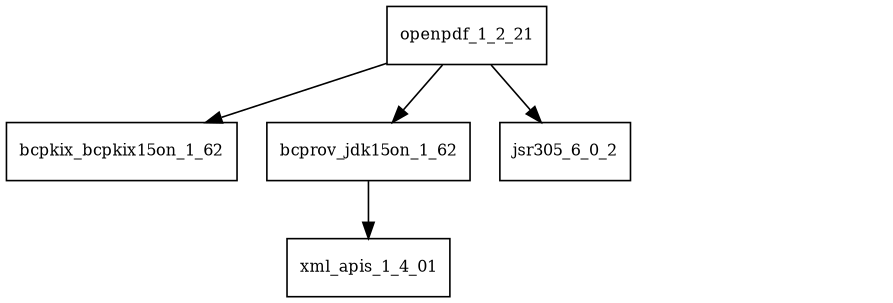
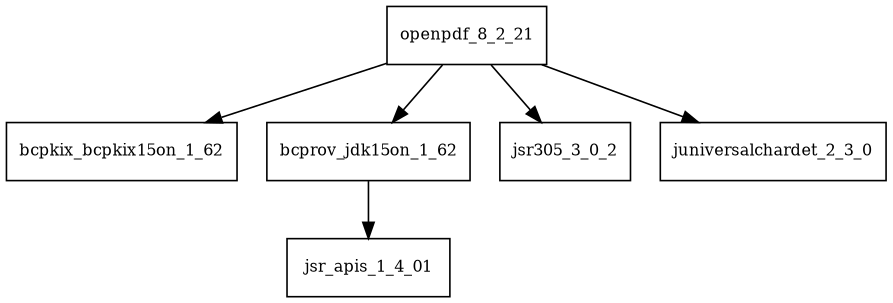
(467, 35) -> (467, 35)
(565, 152) -> (565, 152)
none -> (773, 152)
(368, 268) -> (368, 268)
